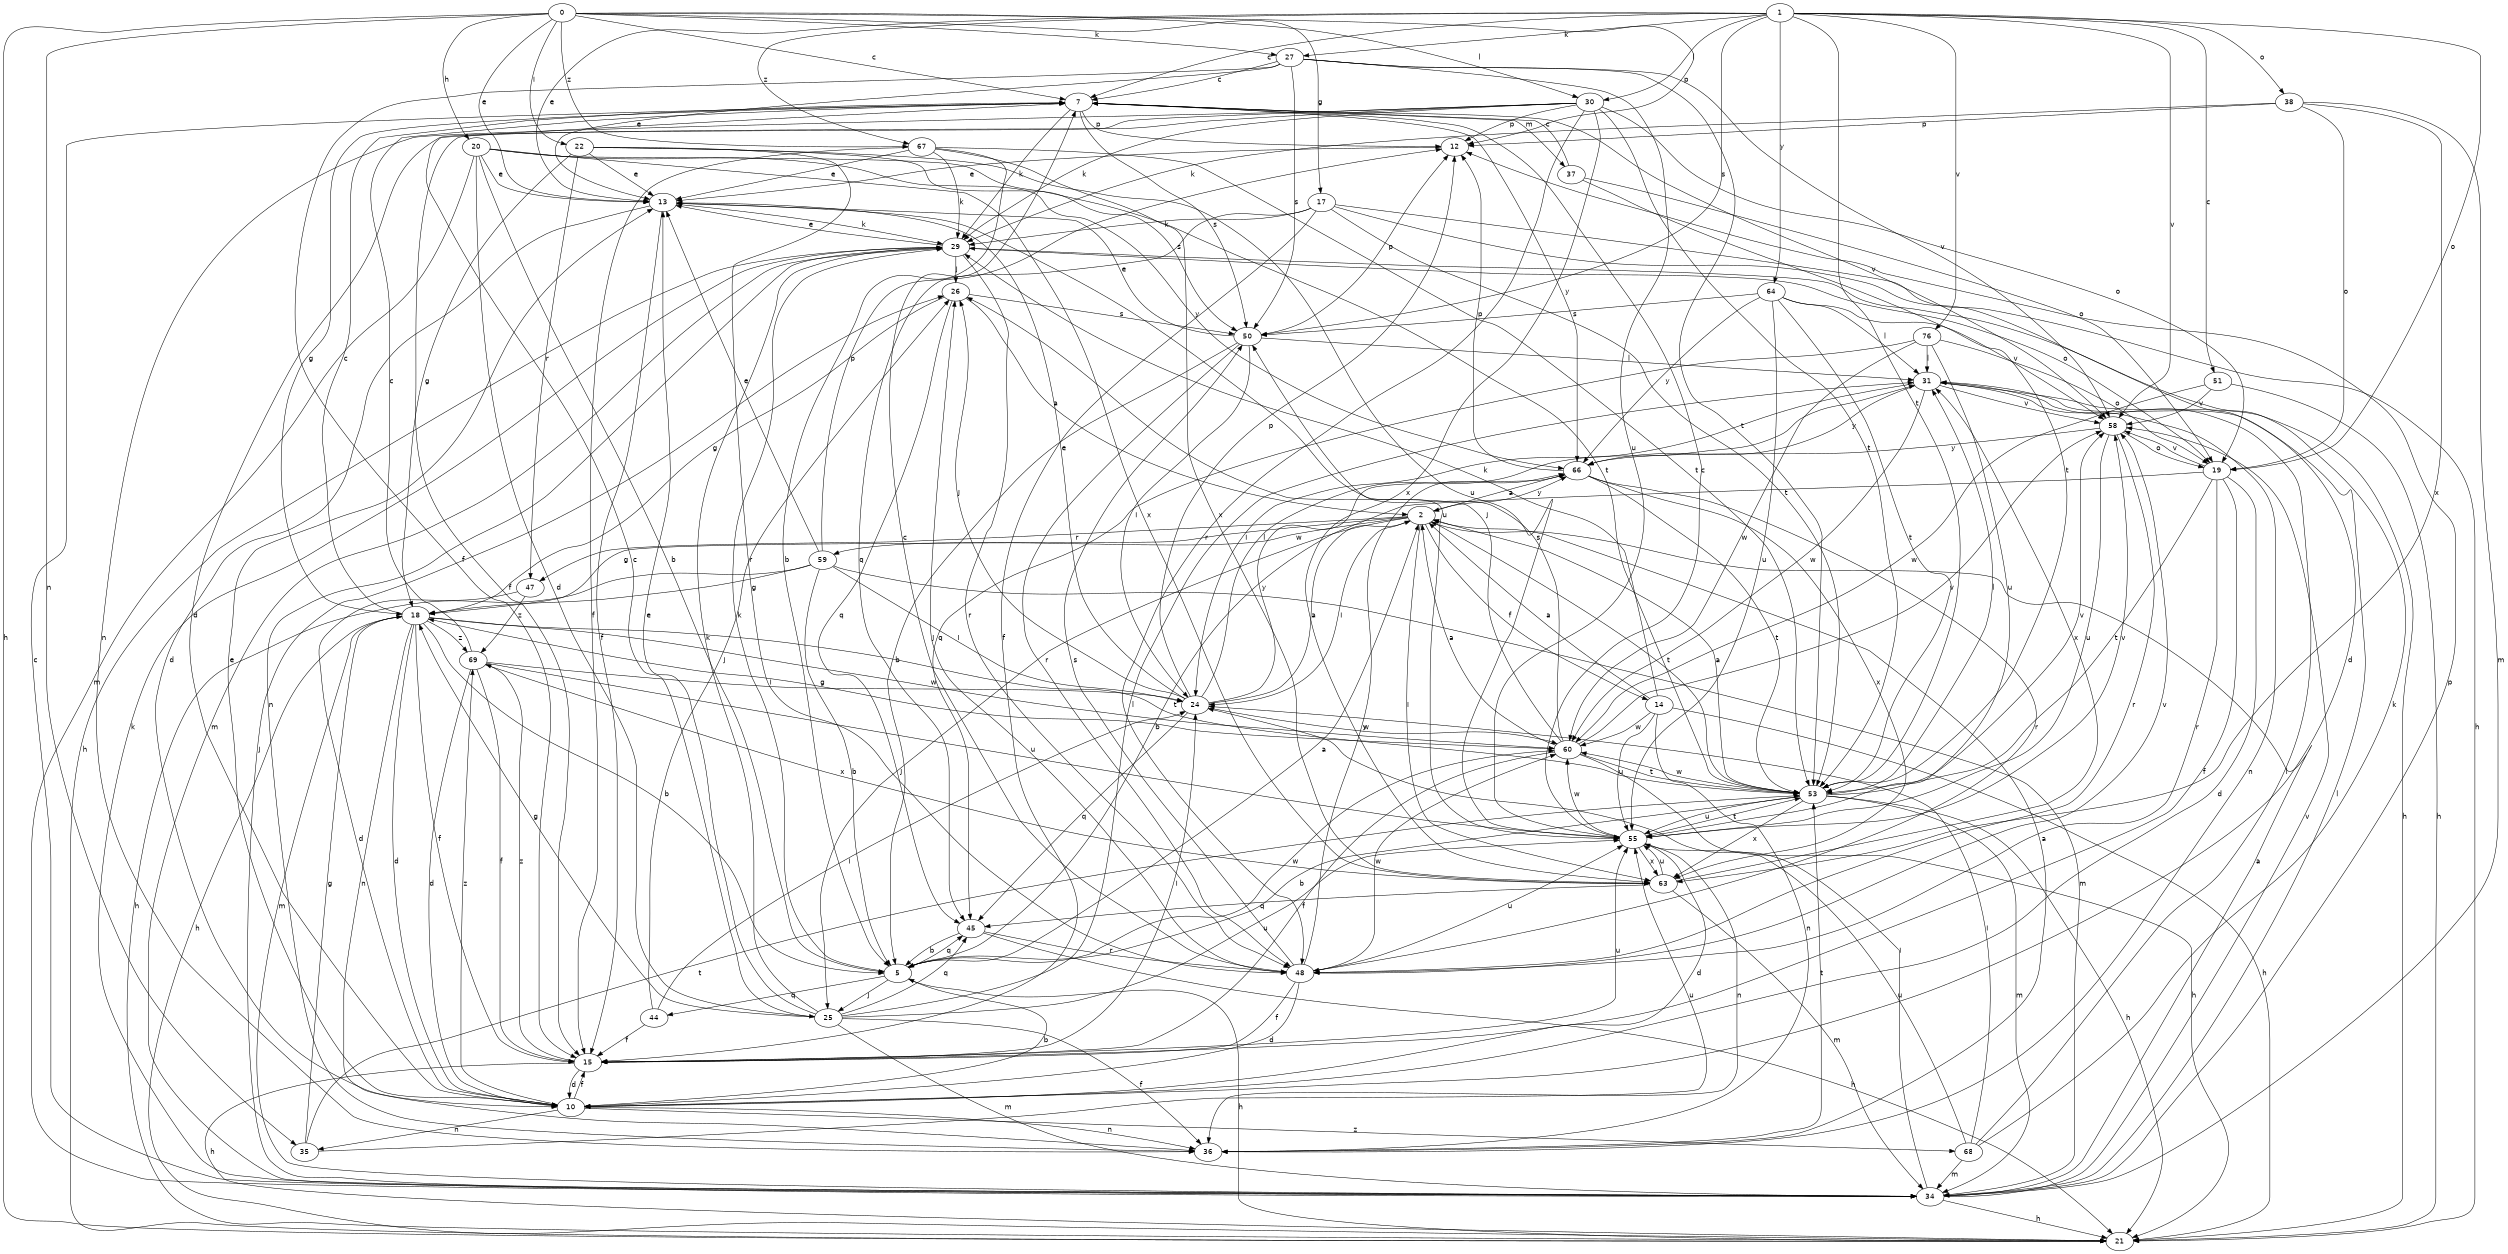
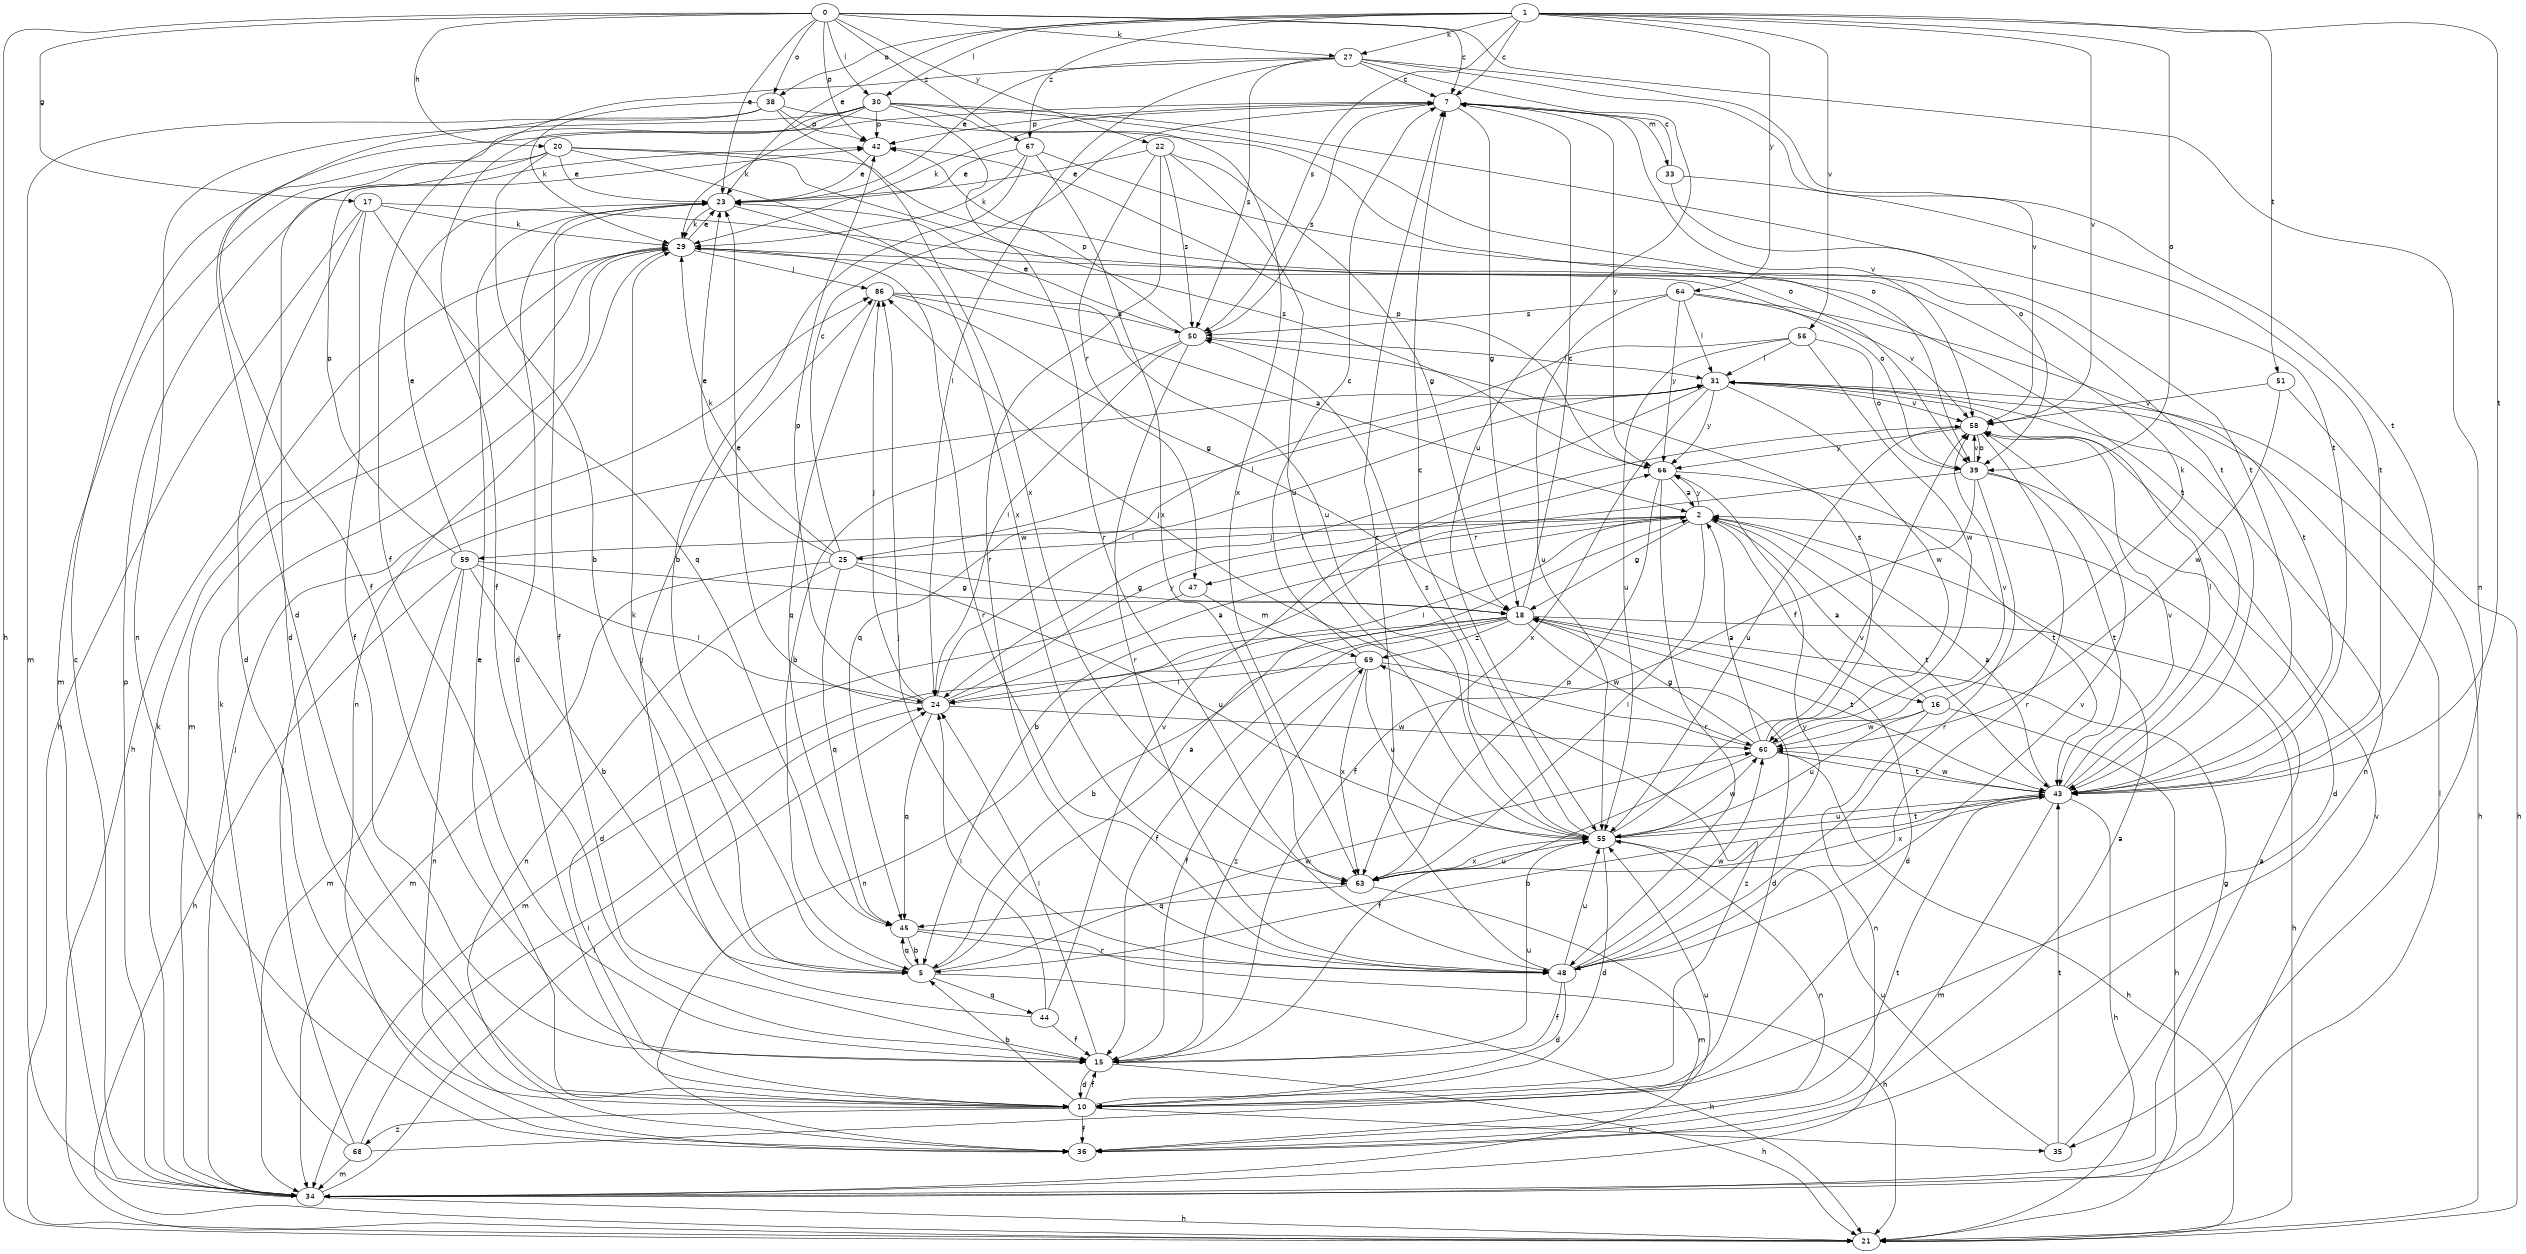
none -> (793, 52)
(534, 80) -> (978, 80)
(1455, 147) -> (877, 147)
(1571, 175) -> (1670, 175)
(663, 202) -> (721, 202)
(2208, 202) -> (2273, 202)
none -> (1003, 256)
(956, 292) -> (880, 292)
(1198, 314) -> (1284, 314)
(1927, 337) -> (1802, 337)
(2217, 471) -> (1974, 471)
(591, 483) -> (372, 605)
none -> (1352, 558)
(520, 616) -> (1265, 616)
(580, 647) -> (319, 825)
(1072, 665) -> (1414, 578)
(1879, 683) -> (1569, 683)
(1659, 705) -> (1936, 705)
(2084, 776) -> (1524, 642)
(1813, 794) -> (2058, 794)
(865, 994) -> none
none -> (481, 1081)
(1141, 1085) -> (527, 862)
(1110, 1130) -> (1084, 1130)
